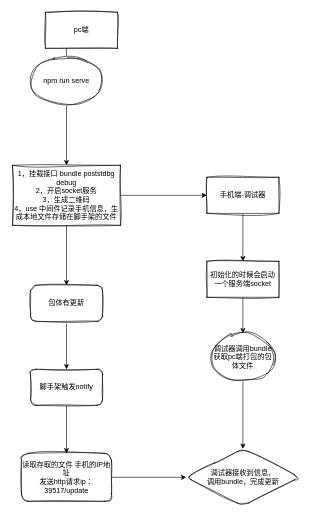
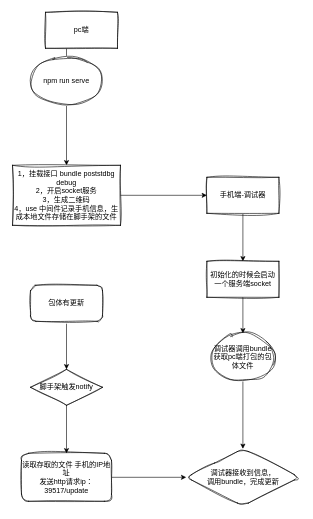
(66, 254) -> none
(66, 387) -> (66, 387)
